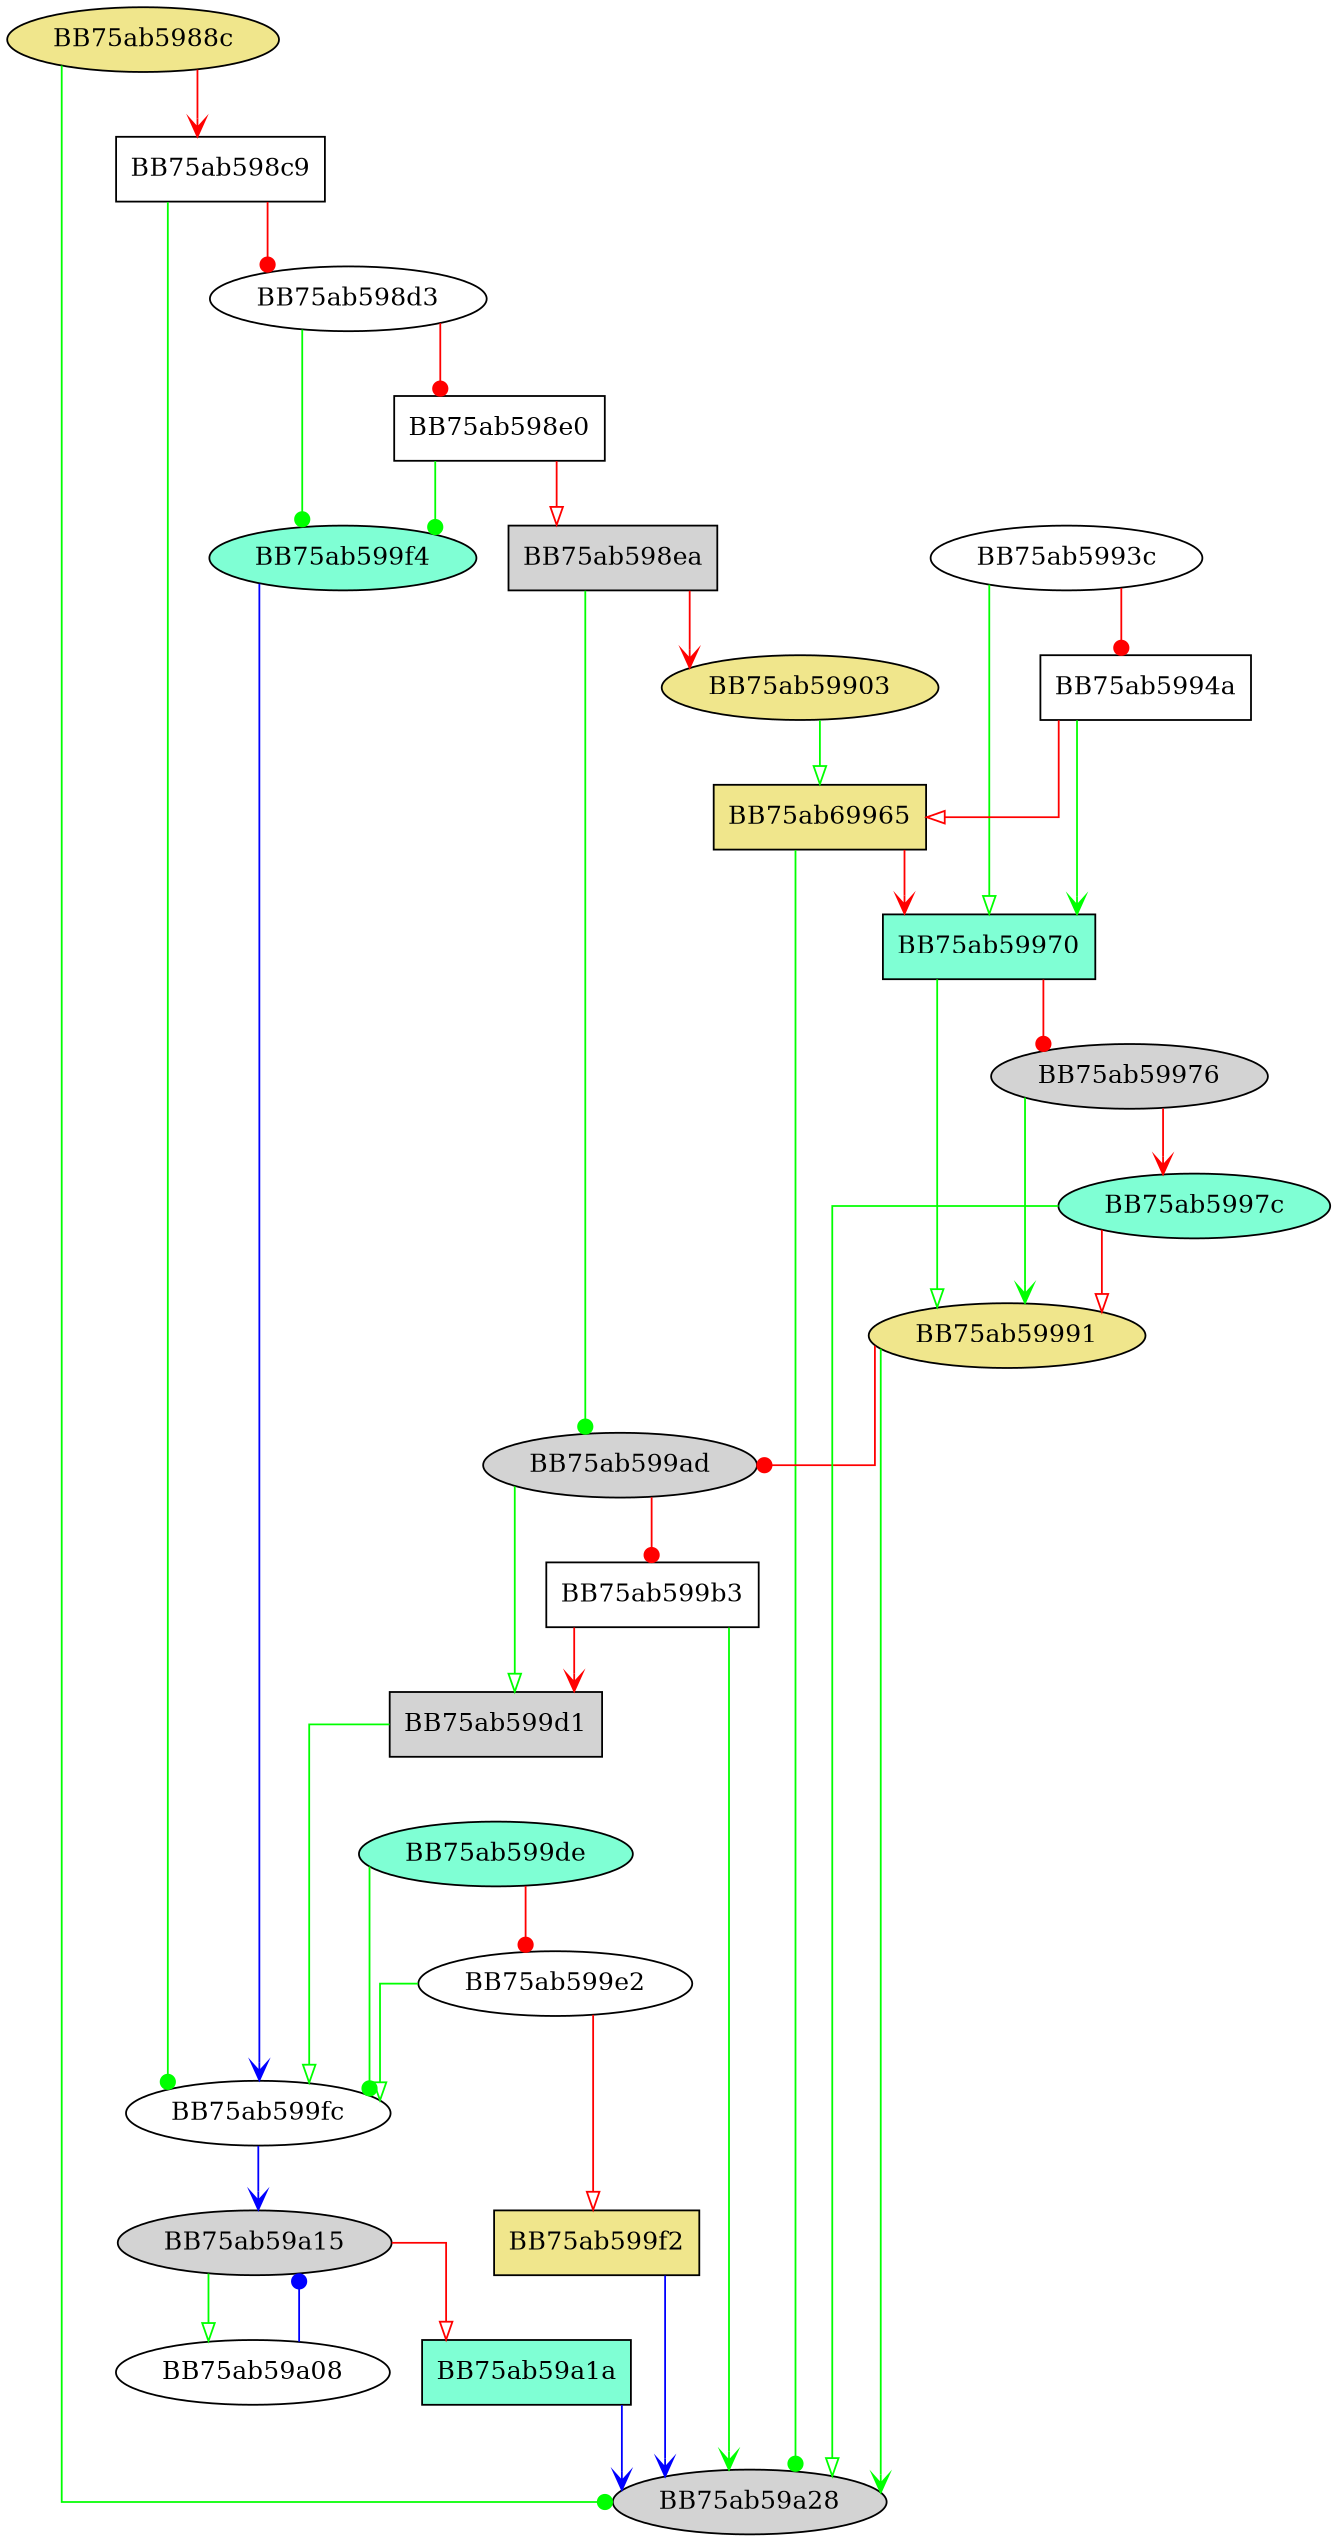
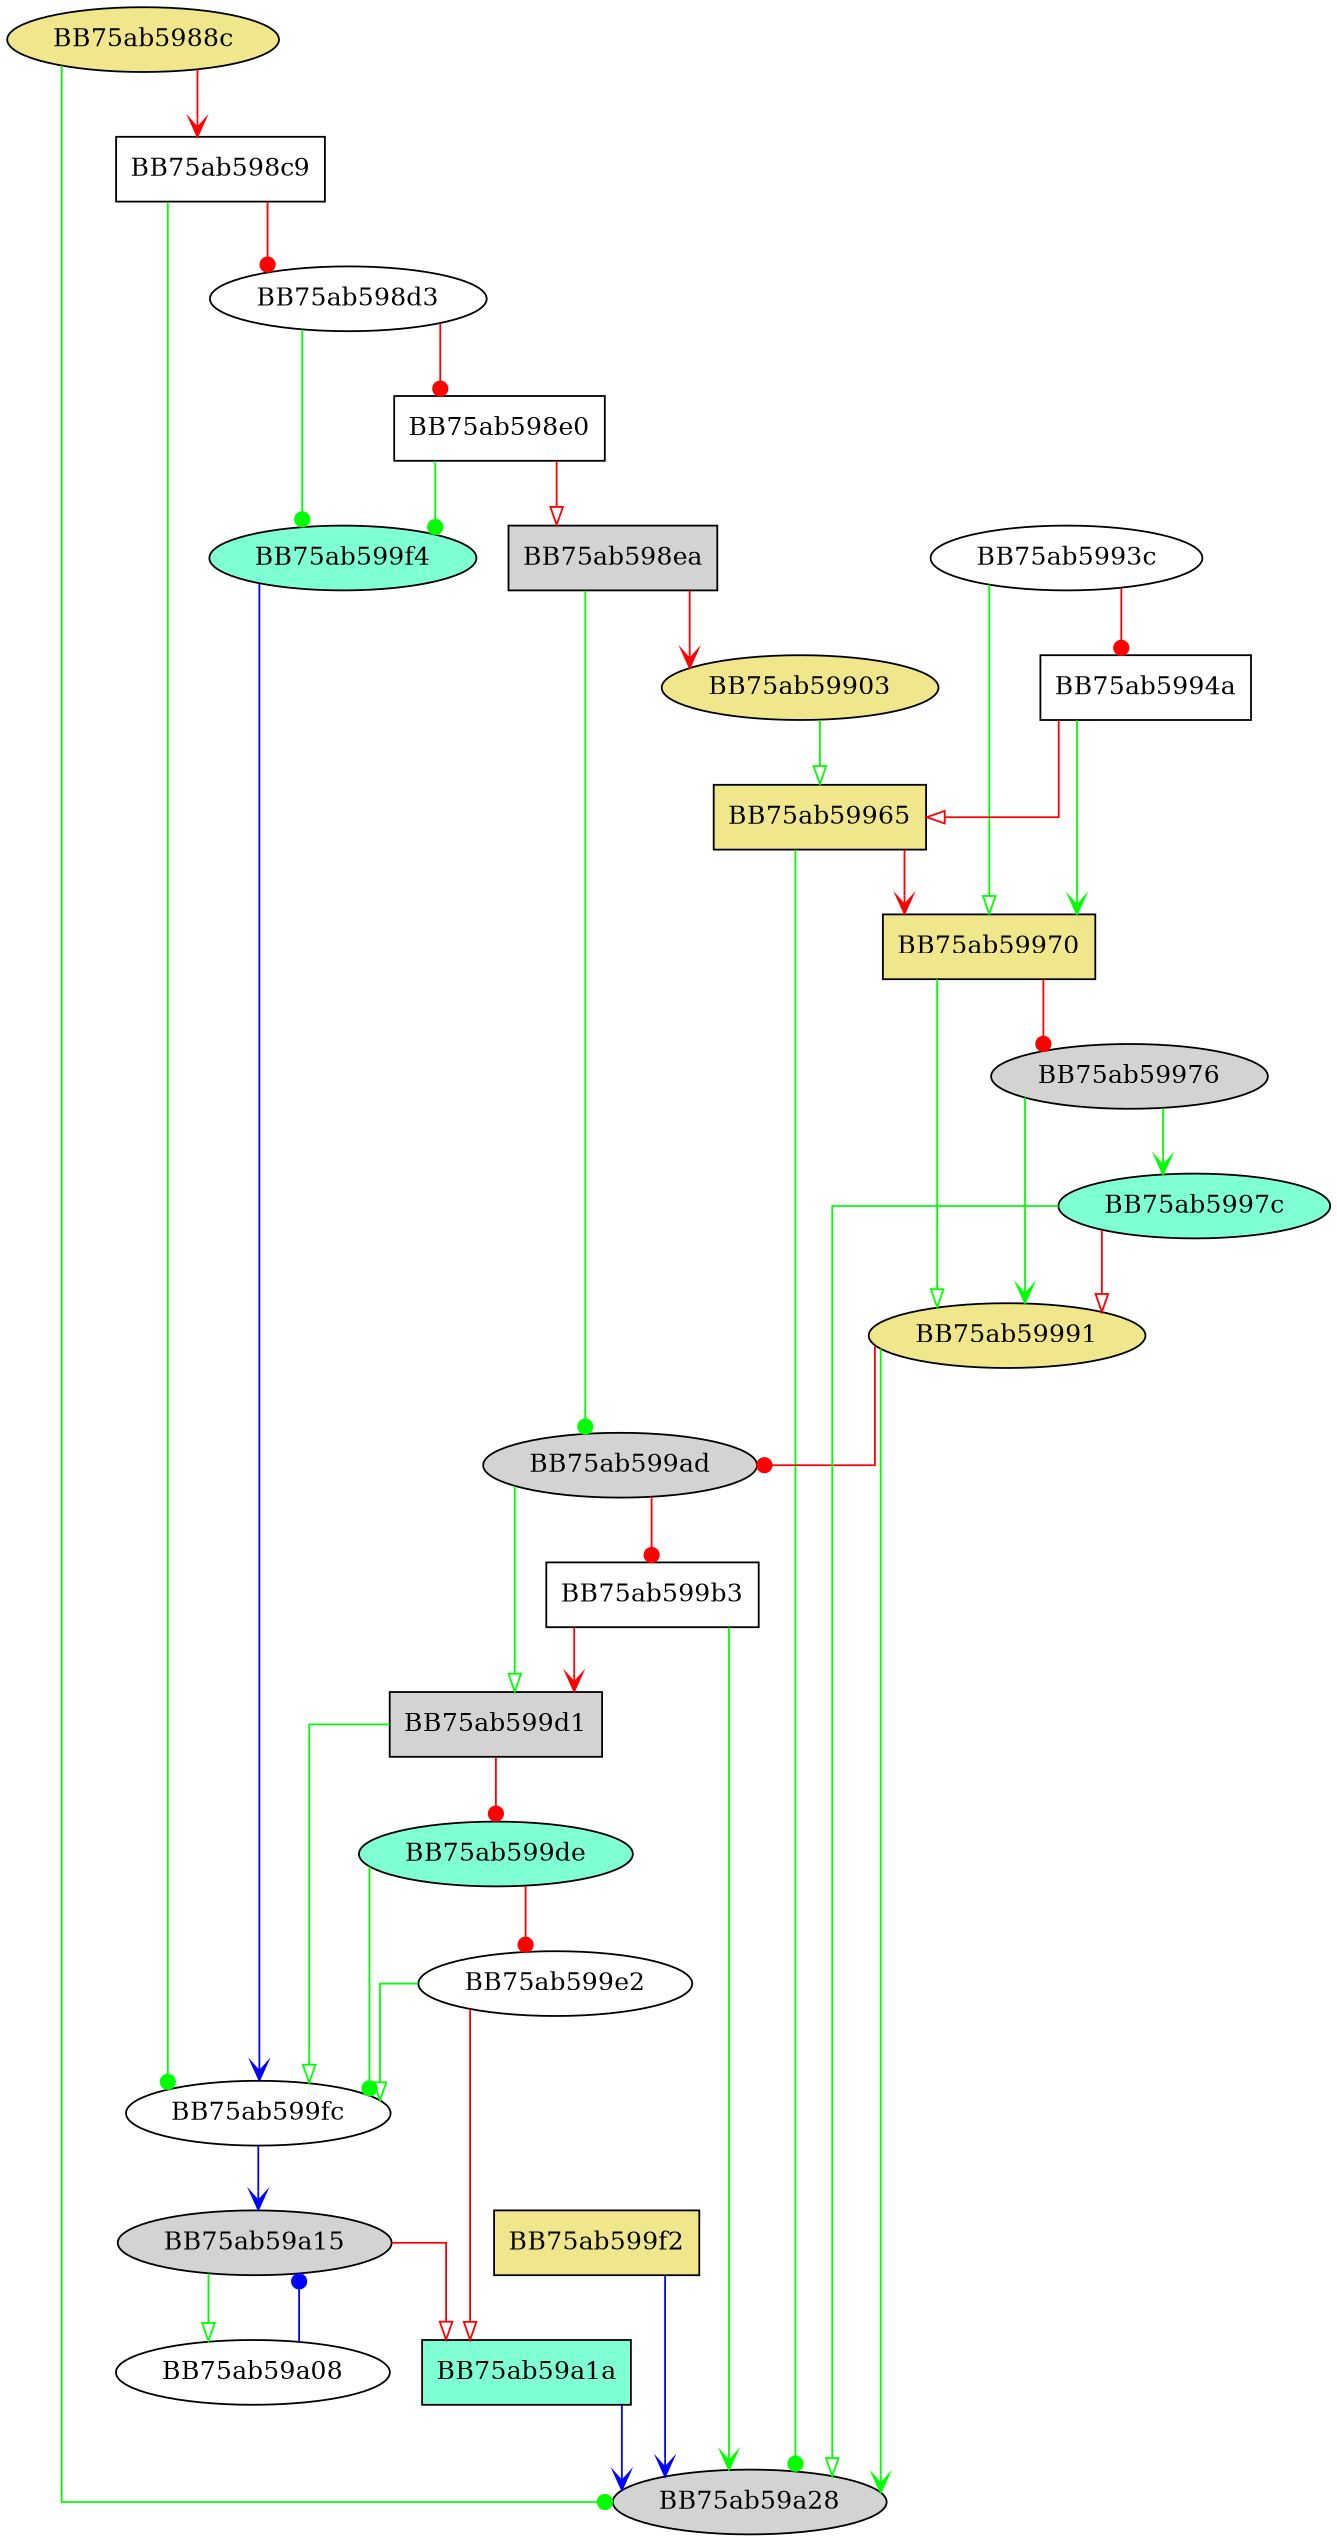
(820, 817) -> (820, 817)
(989, 947) -> (989, 947)
(1163, 1132) -> (1163, 1132)
none -> (496, 1782)
(593, 2103) -> (470, 2165)
